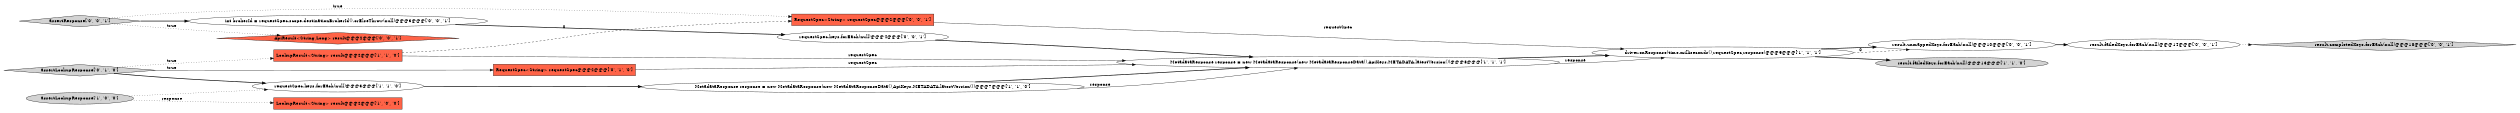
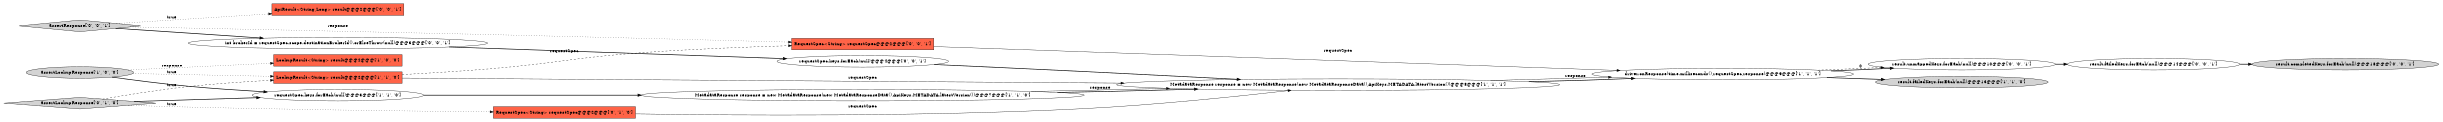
(338, 6) -> (338, 26)
(564, 27) -> (564, 51)
(338, 38) -> (338, 10)
(2244, 45) -> (2244, 64)
(2384, 45) -> (2345, 64)
(194, 62) -> (178, 88)
(323, 70) -> (309, 110)
none -> (202, 75)
(197, 93) -> (180, 85)
